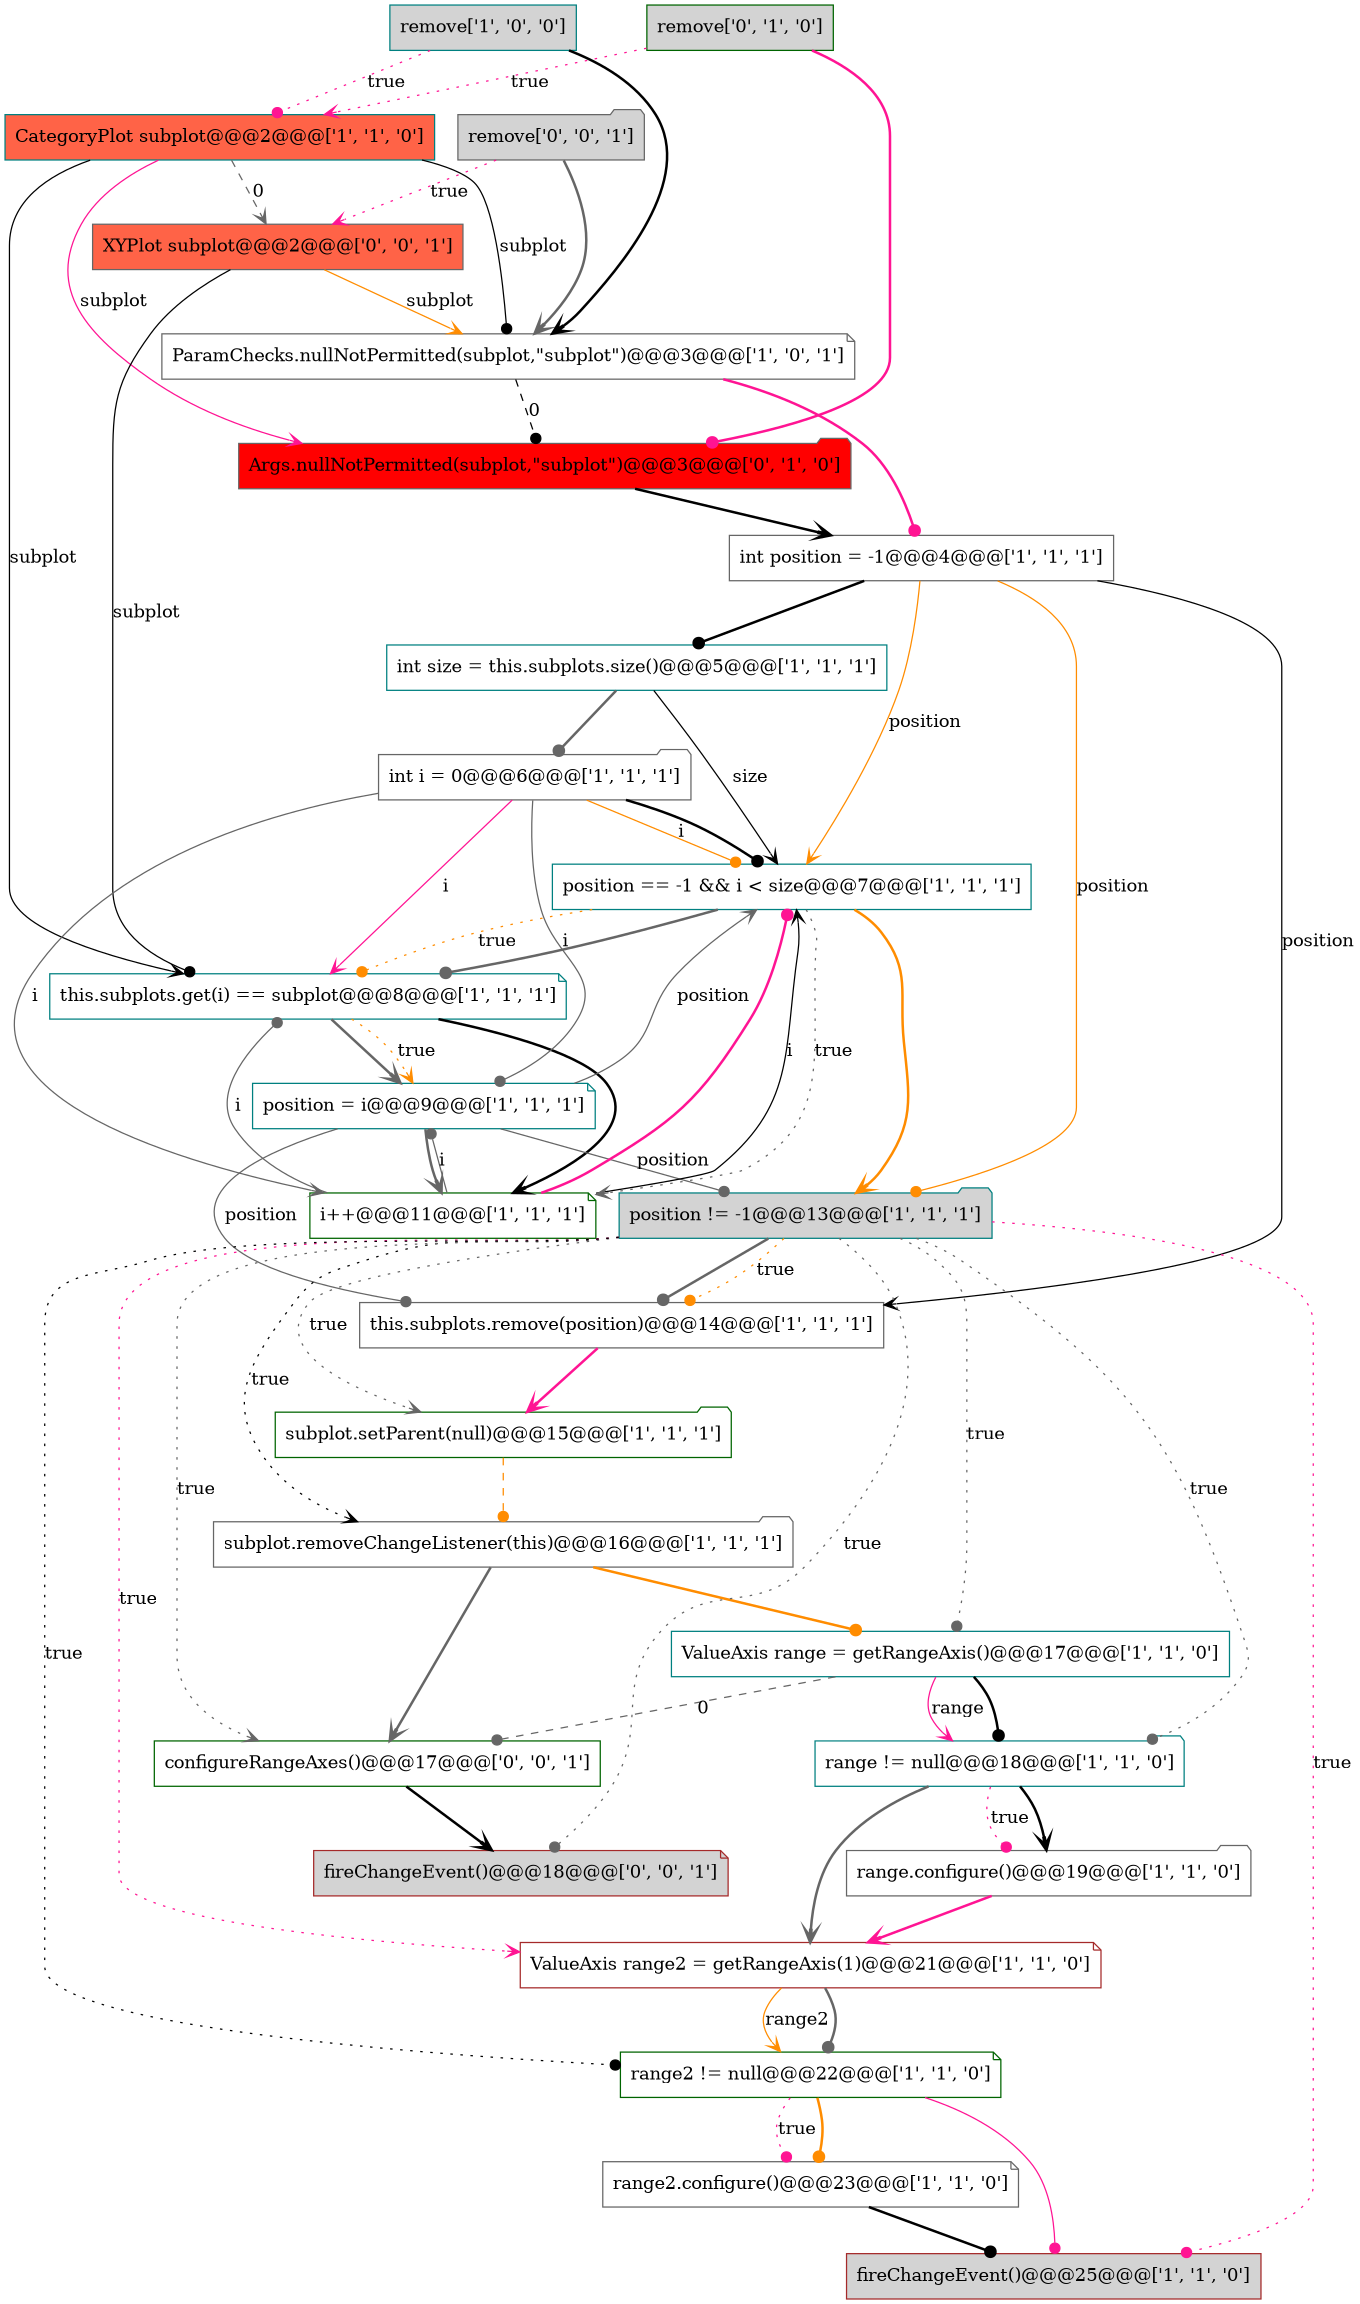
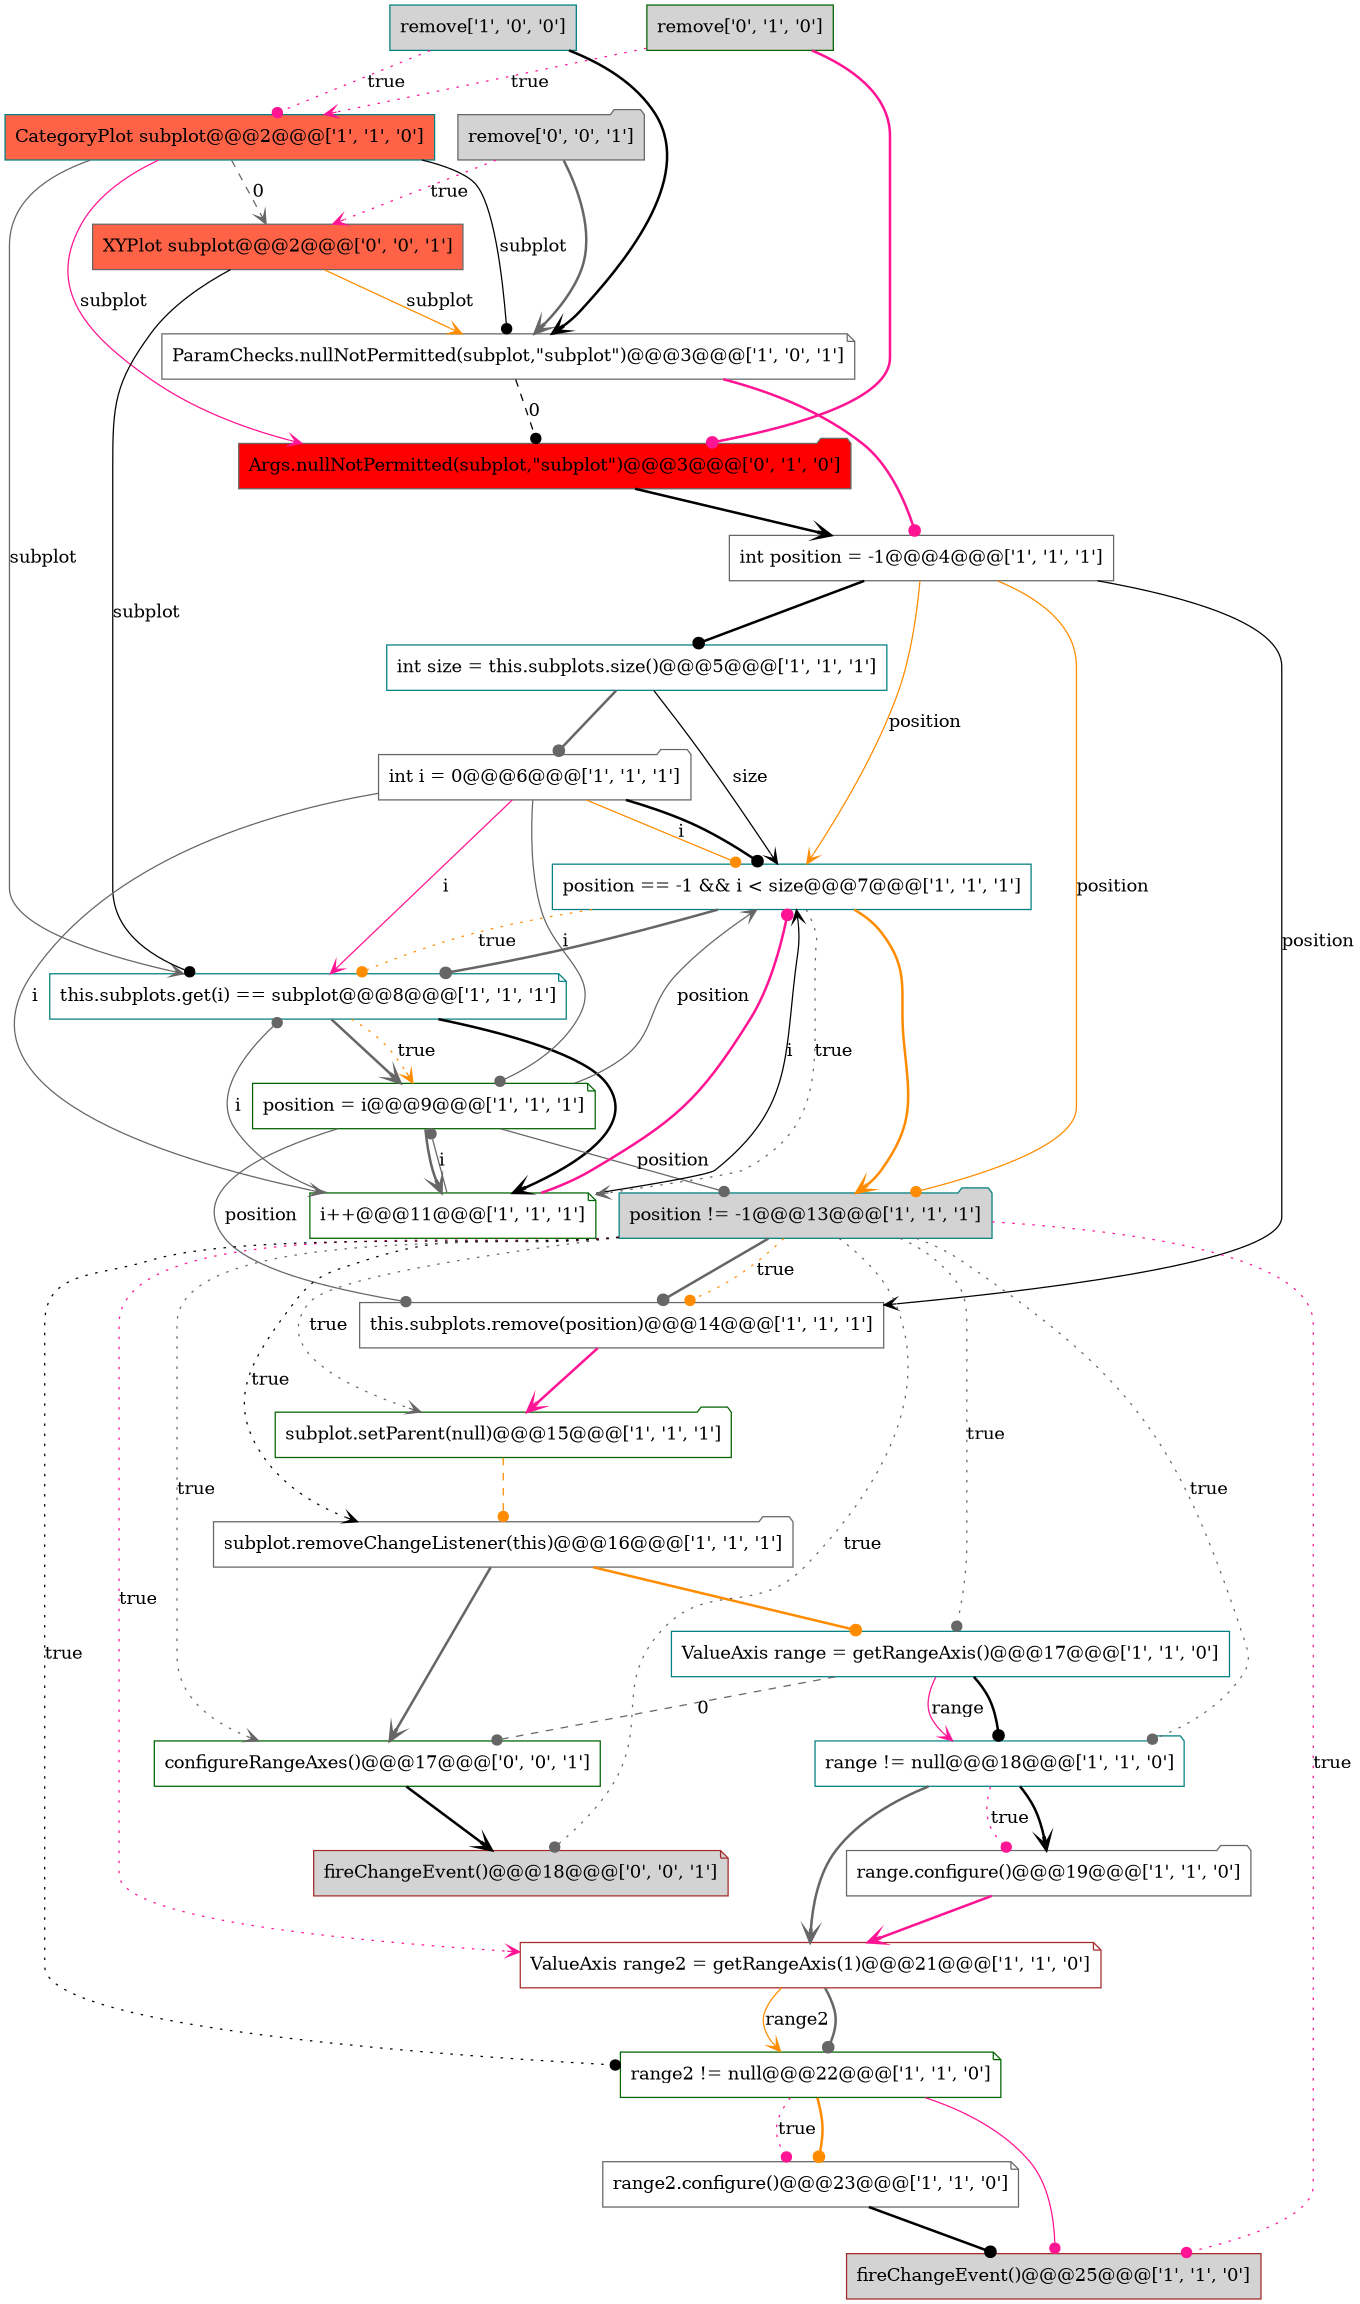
(9, 599) -> (9, 599)
(424, 1106) -> (424, 1106)
